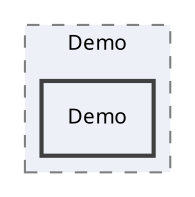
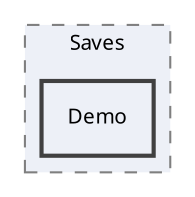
(98, 45) -> (98, 45)
